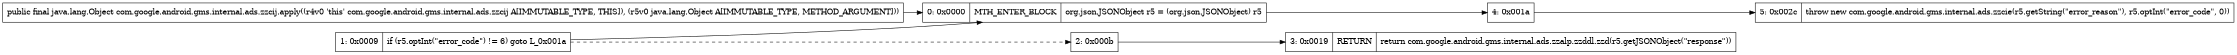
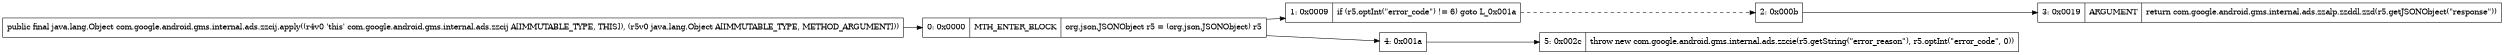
(774, 34) -> (1273, 19)
(1354, 42) -> (2113, 12)
